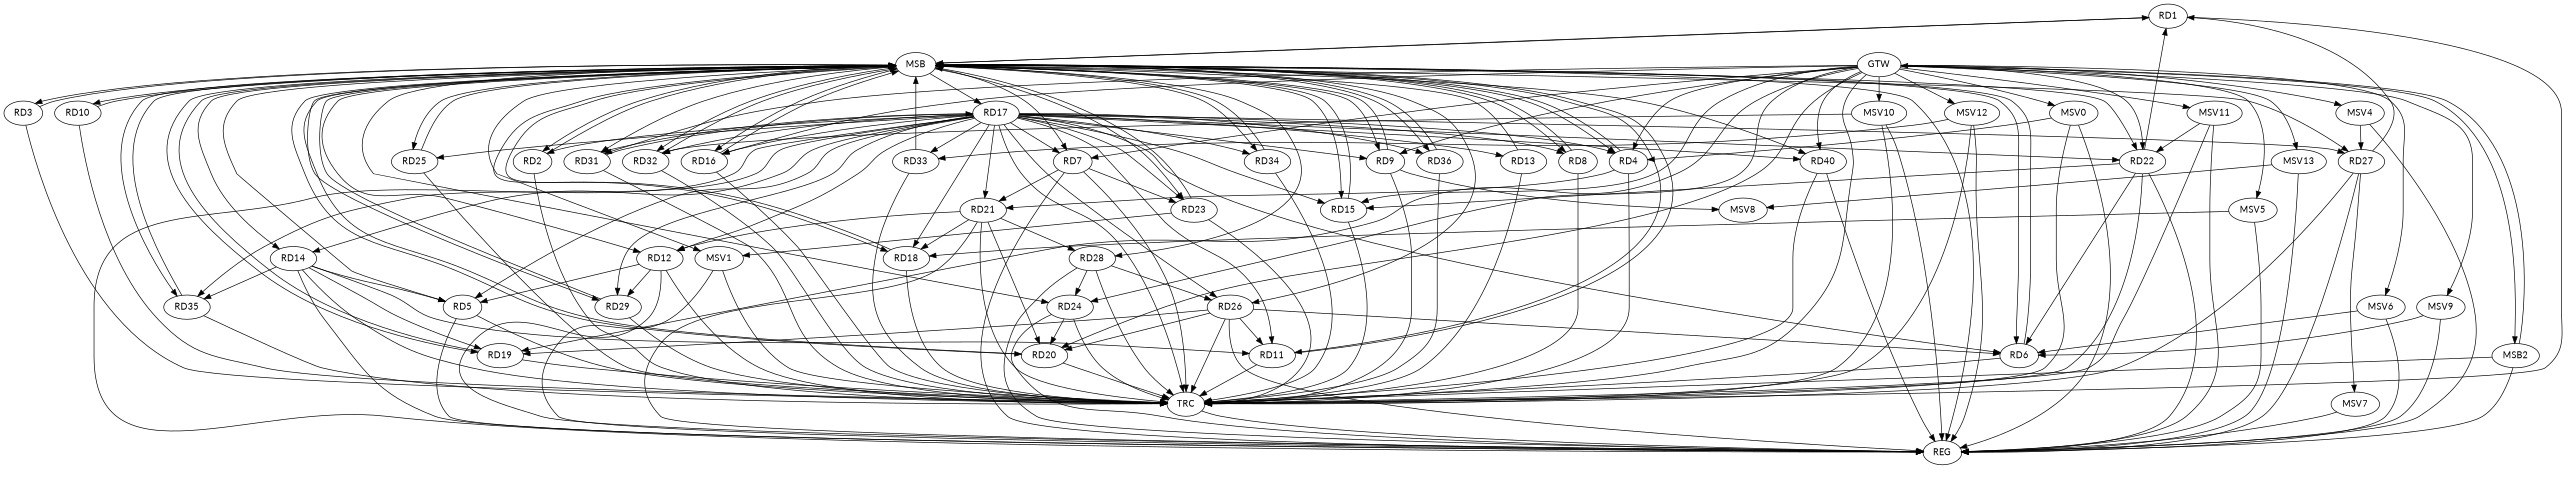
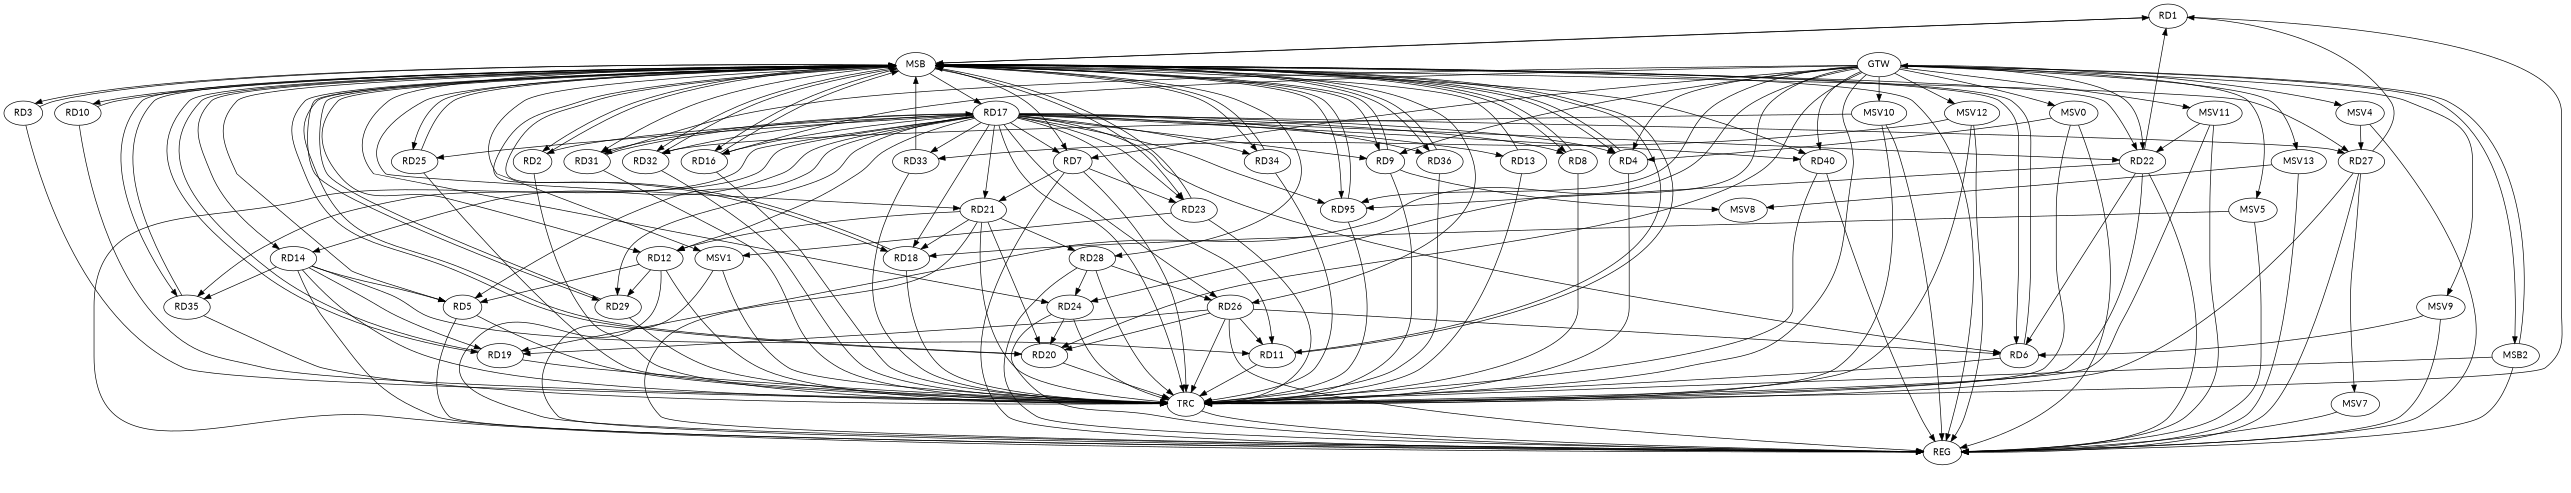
(1314, 194) -> (378, 147)
(1344, 210) -> (1344, 210)
(2381, 307) -> none
